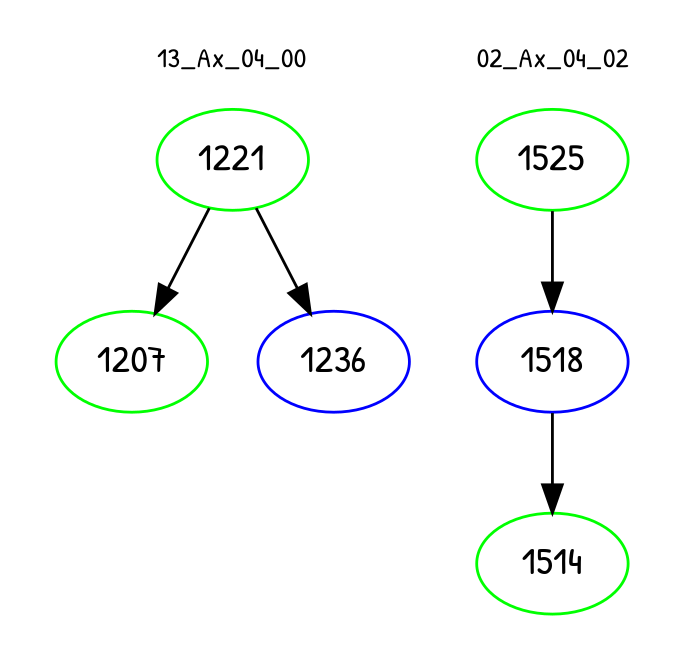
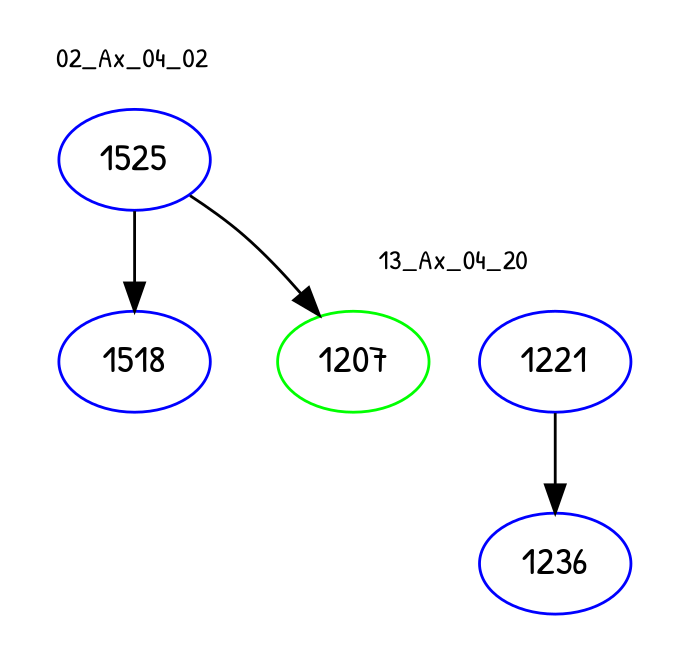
(233, 60) -> (454, 262)
(233, 160) -> (555, 362)
(552, 160) -> (135, 160)
(189, 248) -> (273, 263)
(552, 564) -> none
